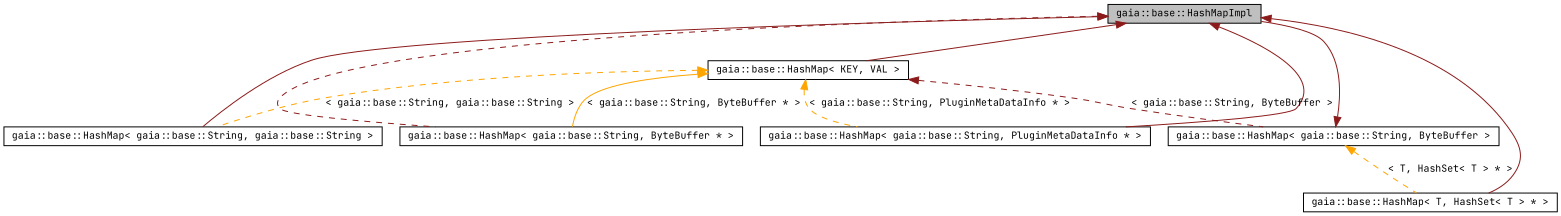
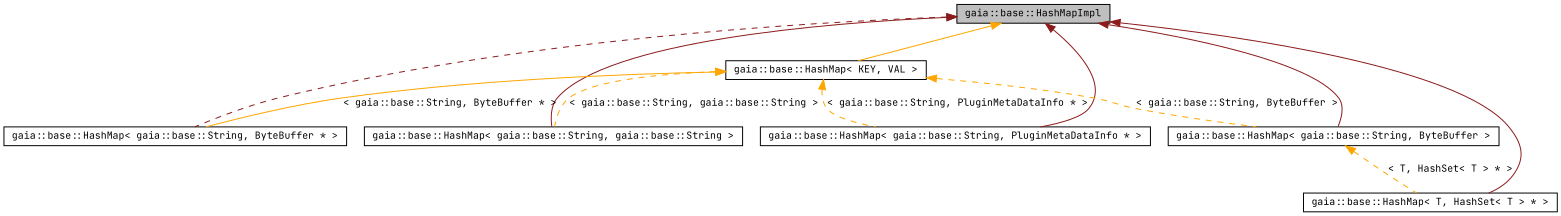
(991, 43) -> (925, 43)
(1327, 47) -> (1243, 52)
(1091, 101) -> (1105, 100)
